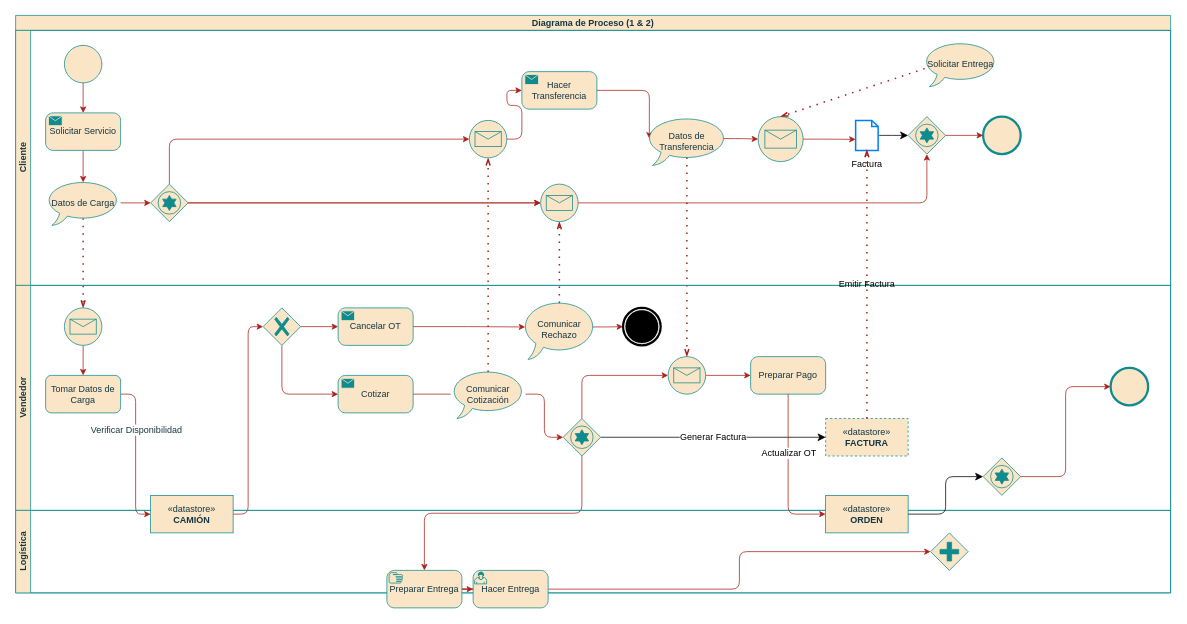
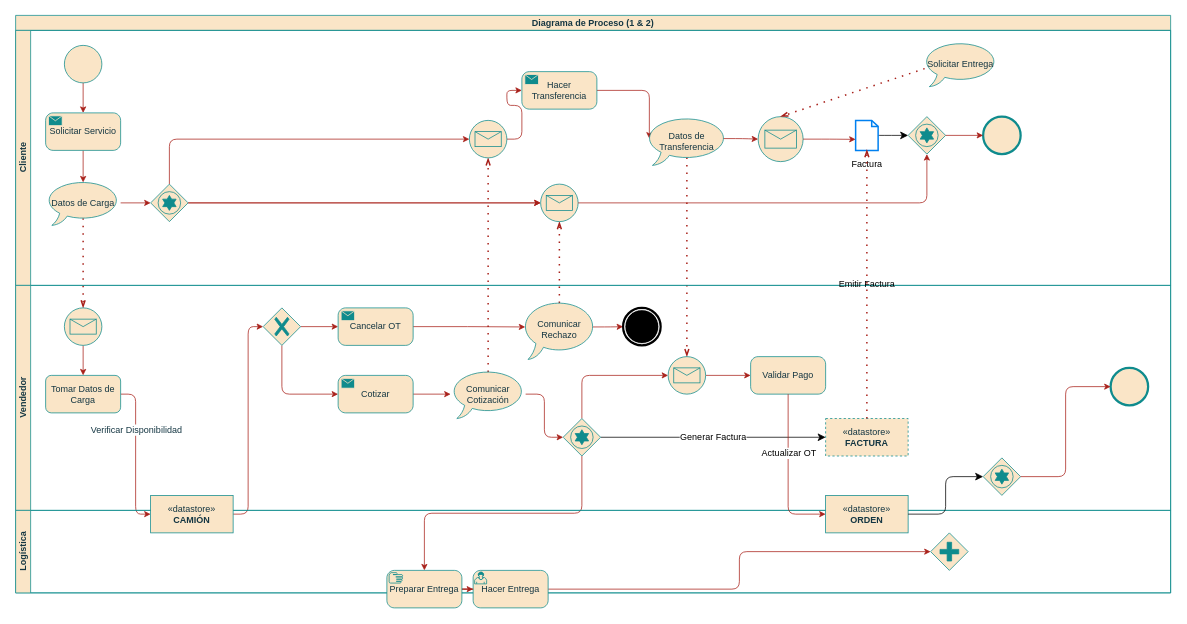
(788, 375) -> (788, 375)
(446, 394) -> (444, 394)
